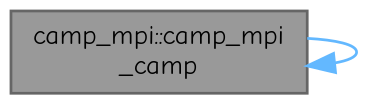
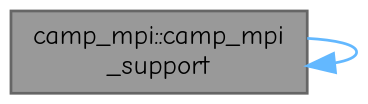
(159, 52) -> (159, 52)
